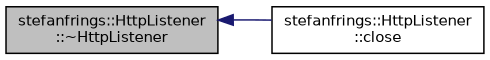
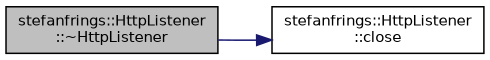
(253, 20) -> (237, 40)
